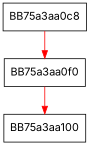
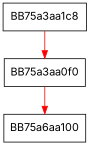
(45, 17) -> (45, 17)
(45, 128) -> (45, 128)
